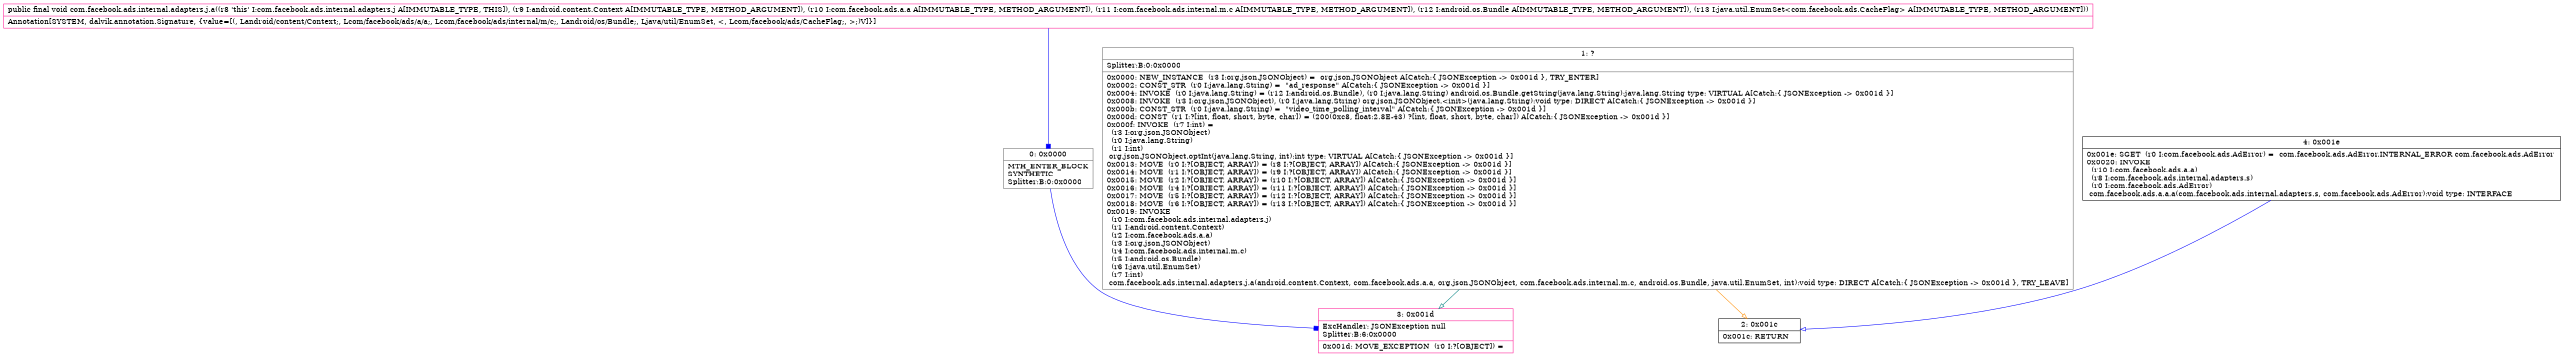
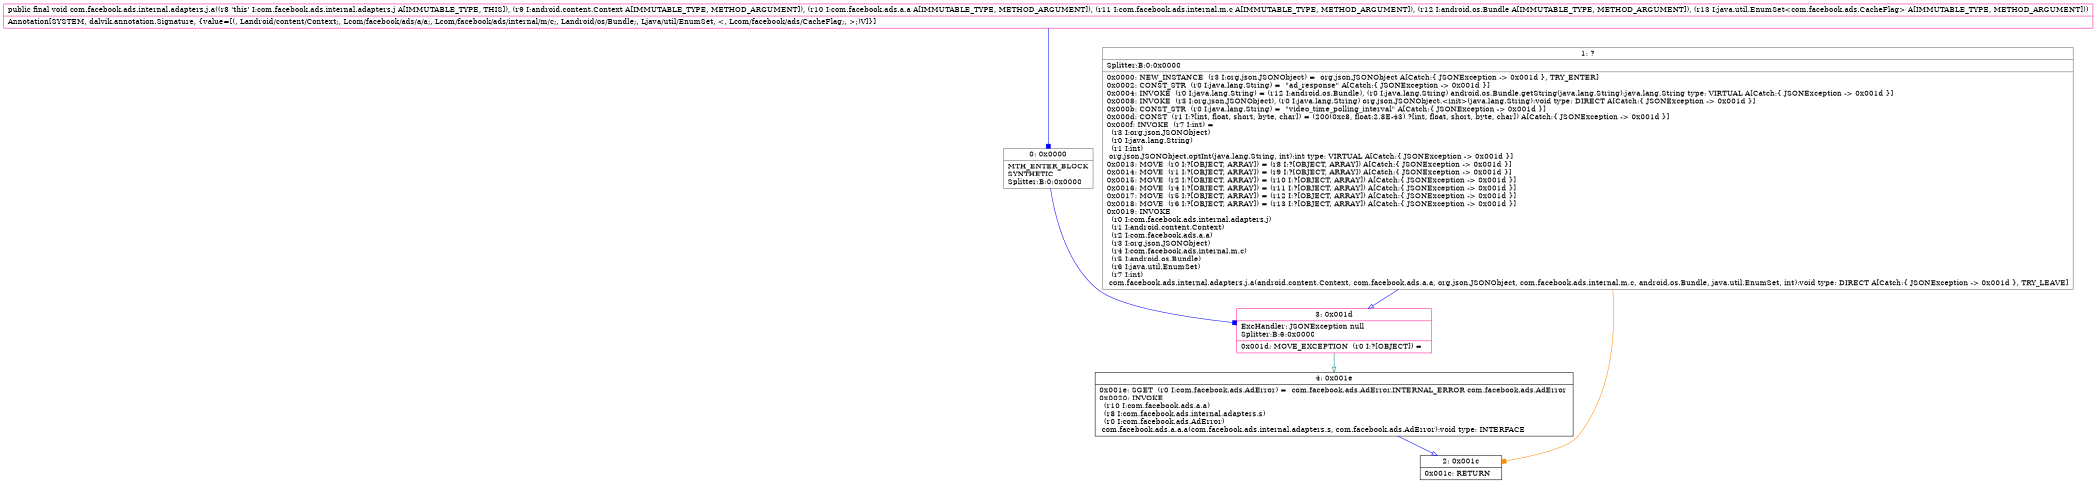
(1451, 297) -> (1386, 298)
(1730, 302) -> (1598, 403)
none -> (1334, 360)
